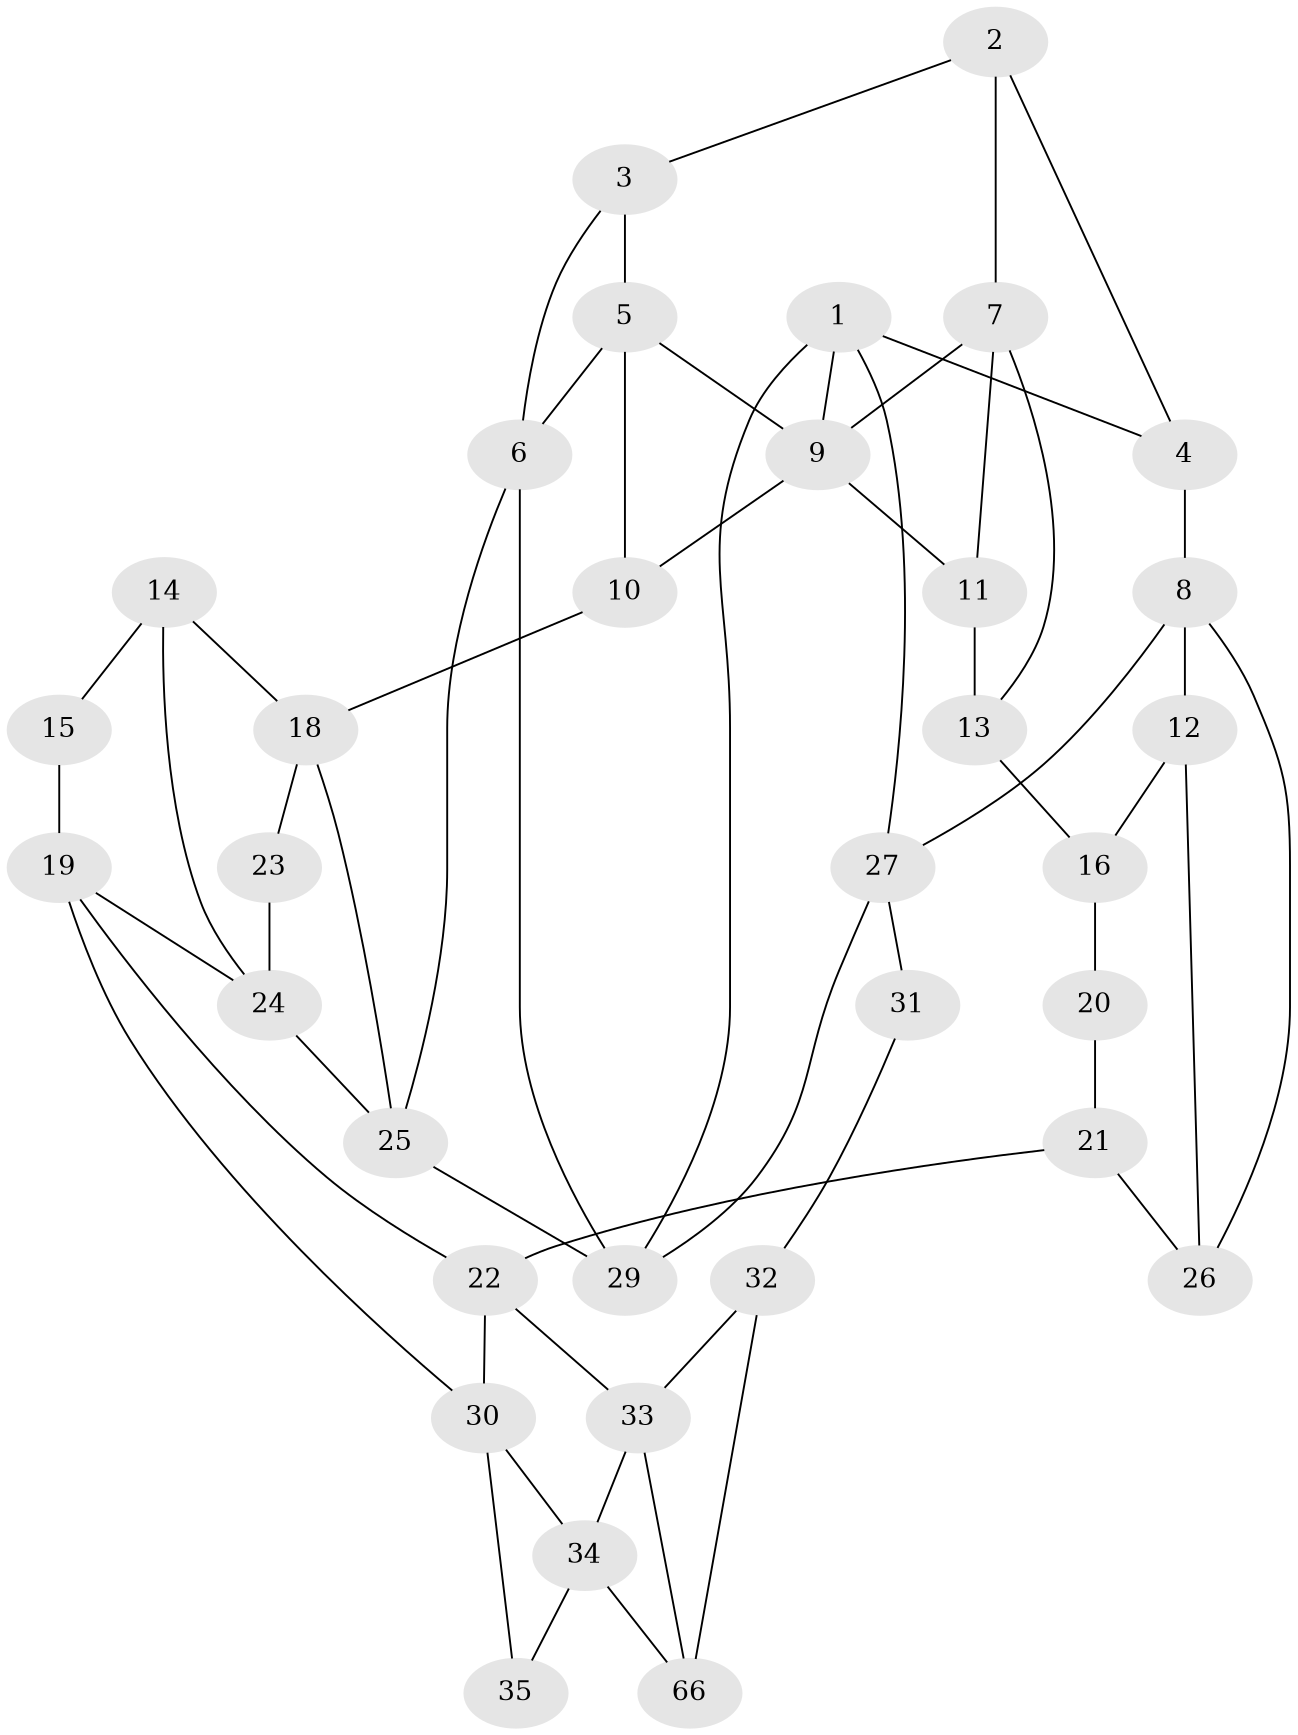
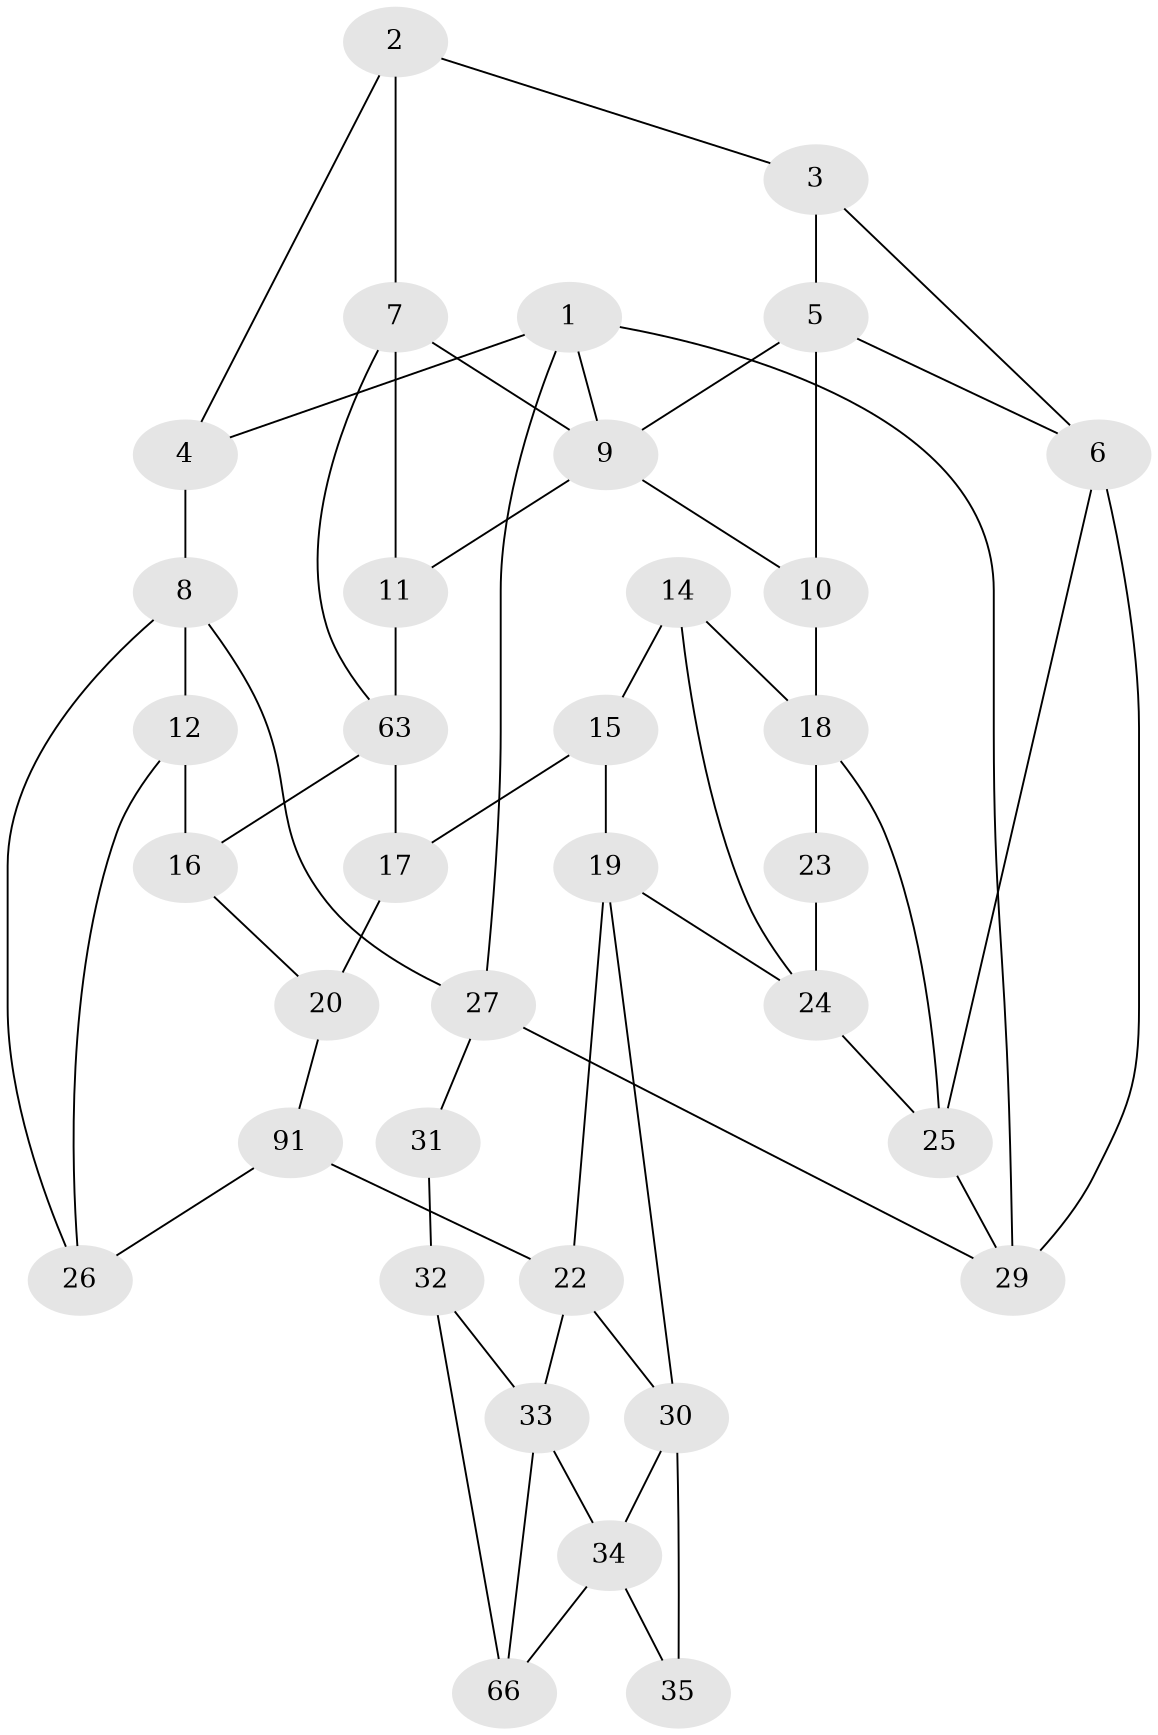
(975, 730) -> (396, 730)
none -> (396, 868)
(1095, 1143) -> (290, 1143)
